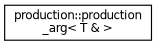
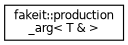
(78, 23) -> (64, 23)
